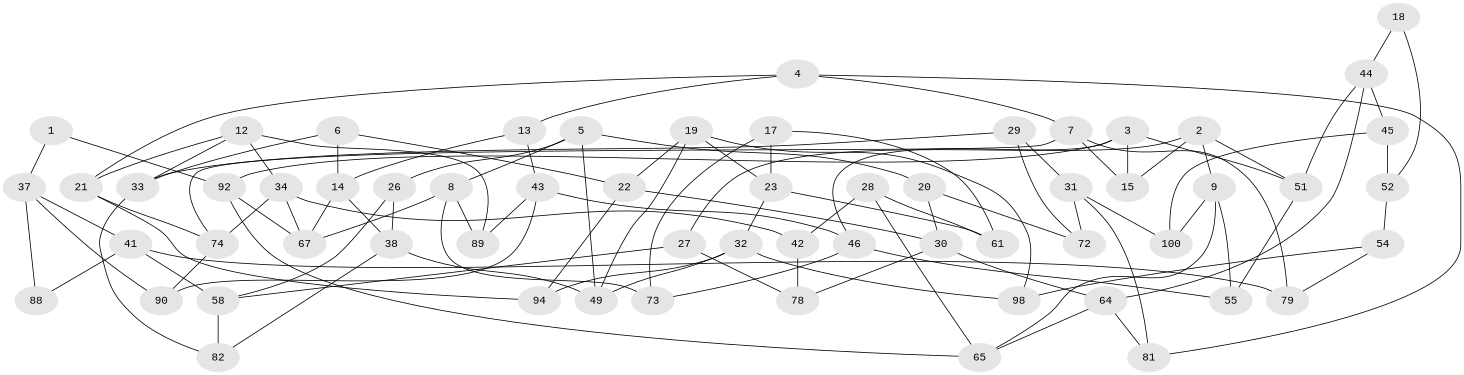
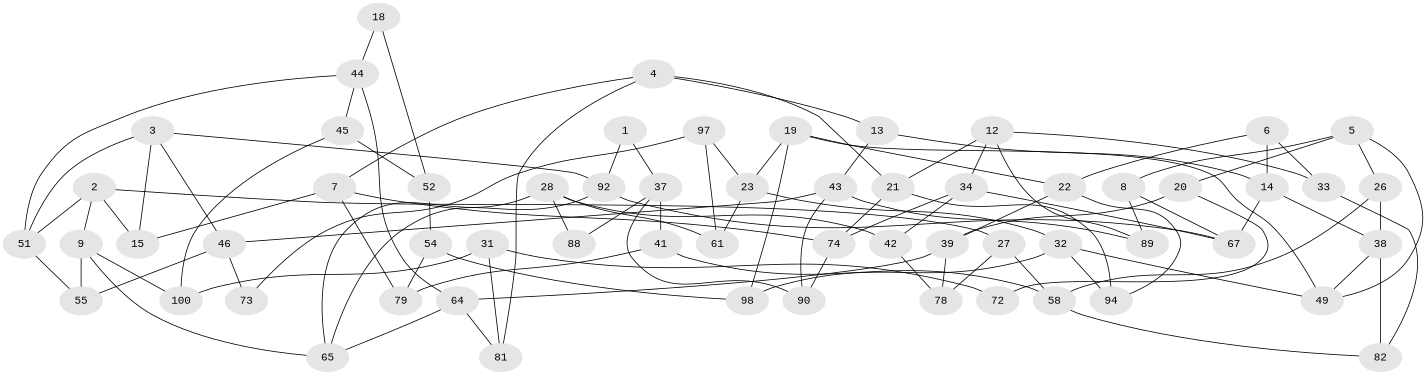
(771, 131) -> (704, 131)
(1014, 131) -> none
(941, 244) -> (947, 244)
(83, 272) -> (558, 211)
(569, 281) -> none
